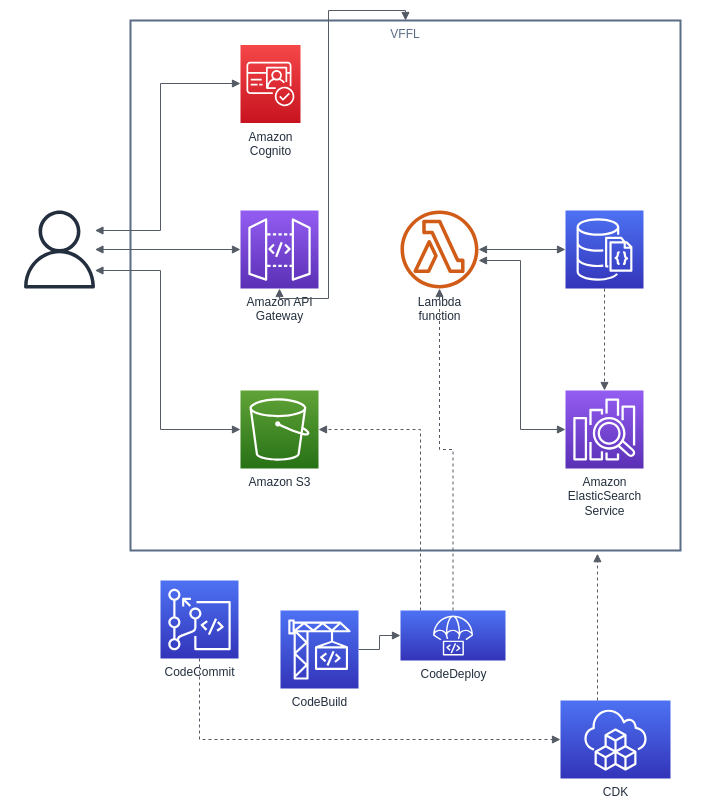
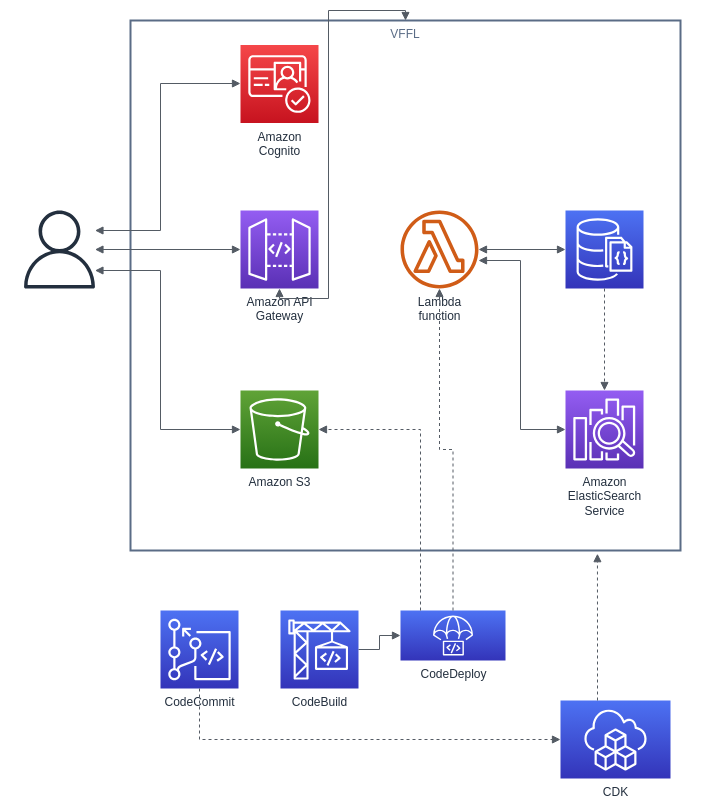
(271, 84) -> (280, 84)
(200, 620) -> (200, 650)
